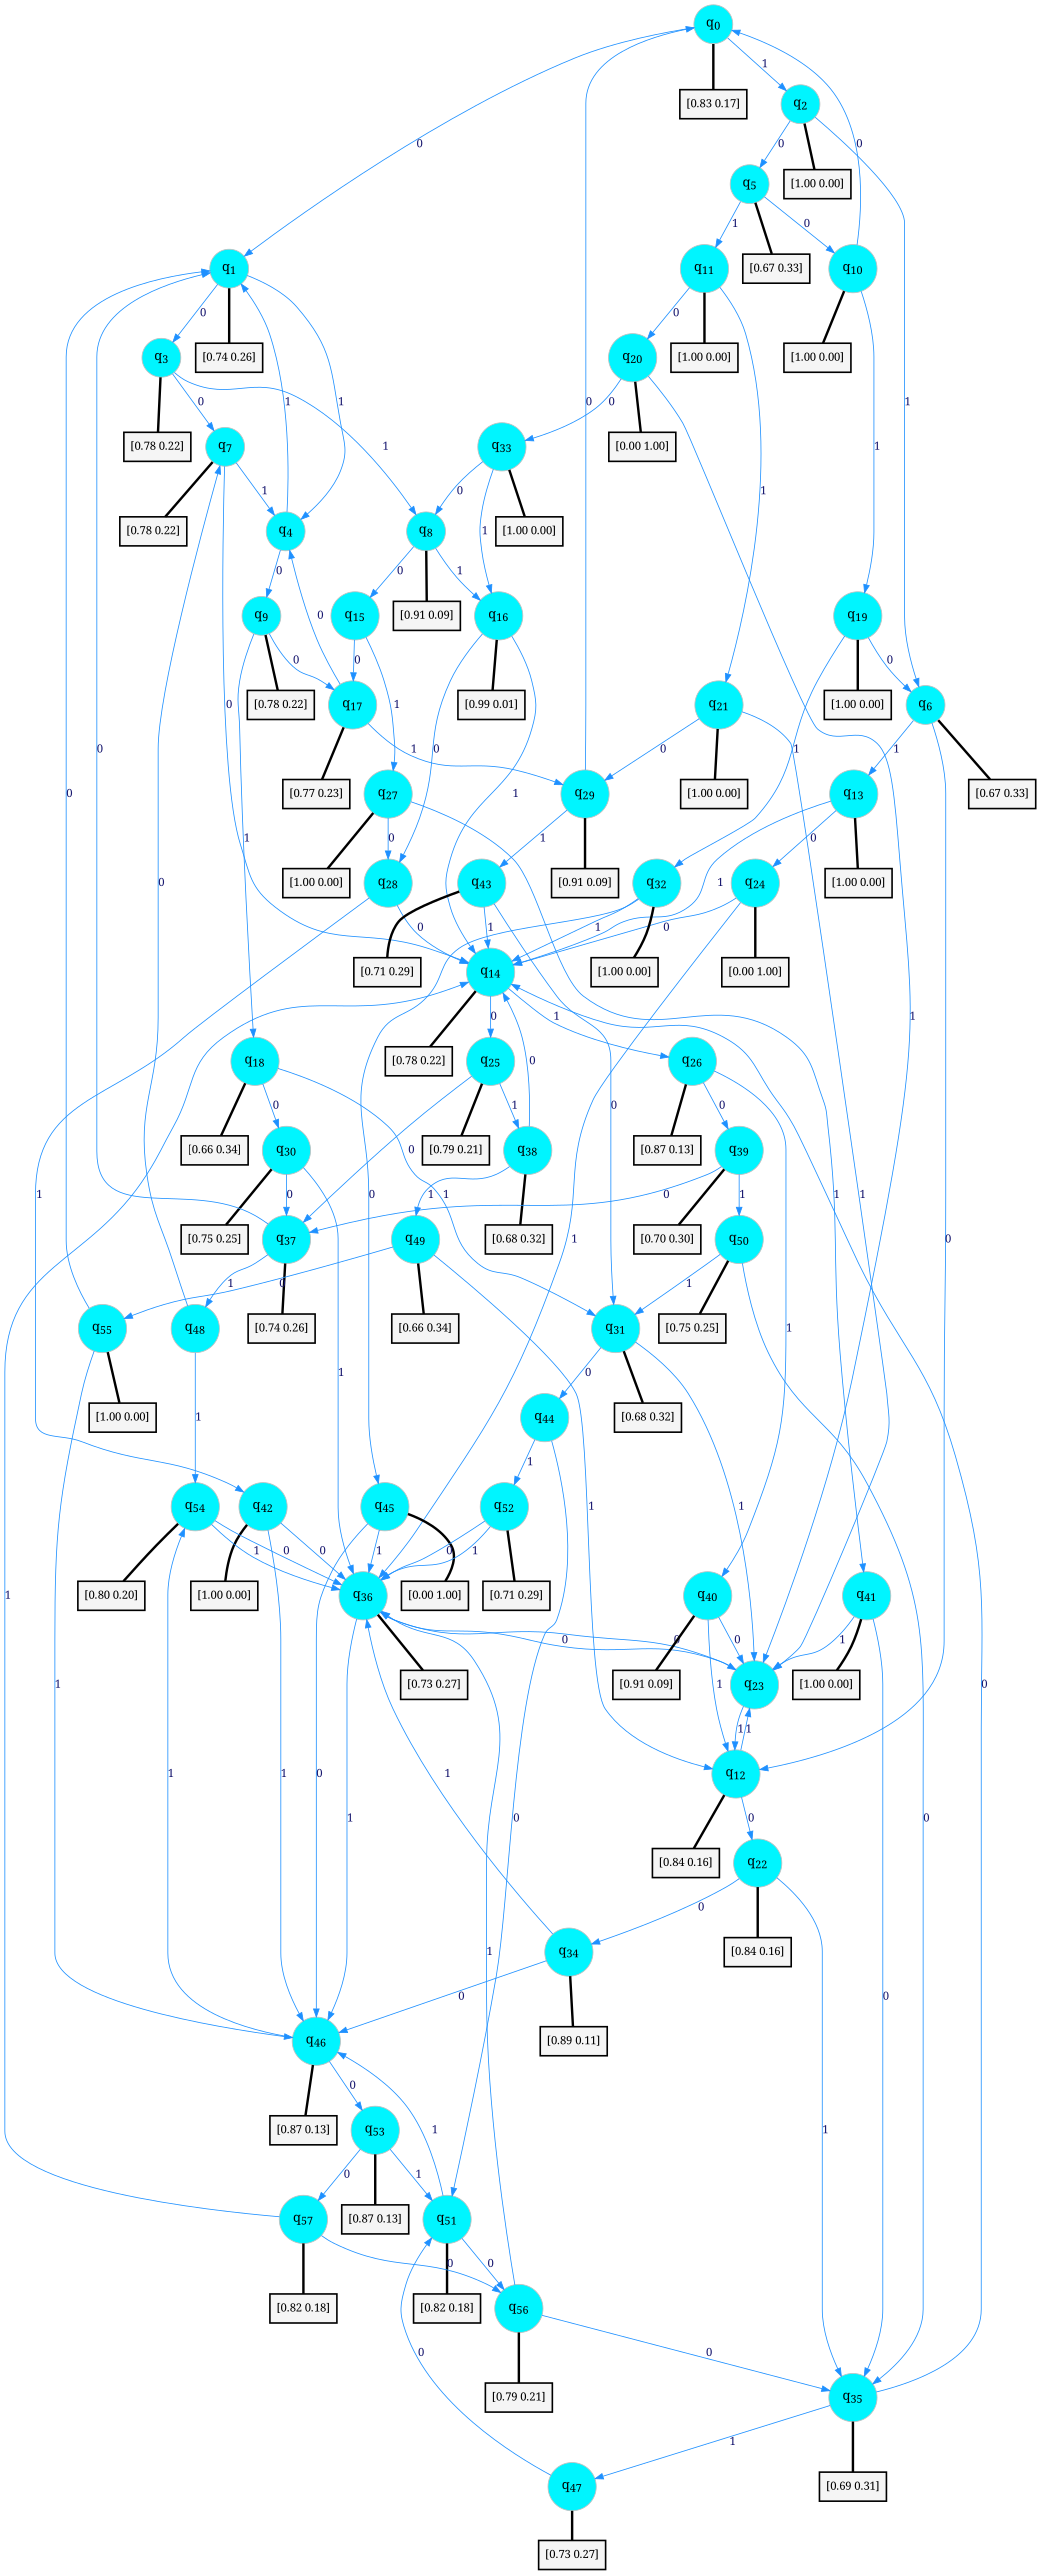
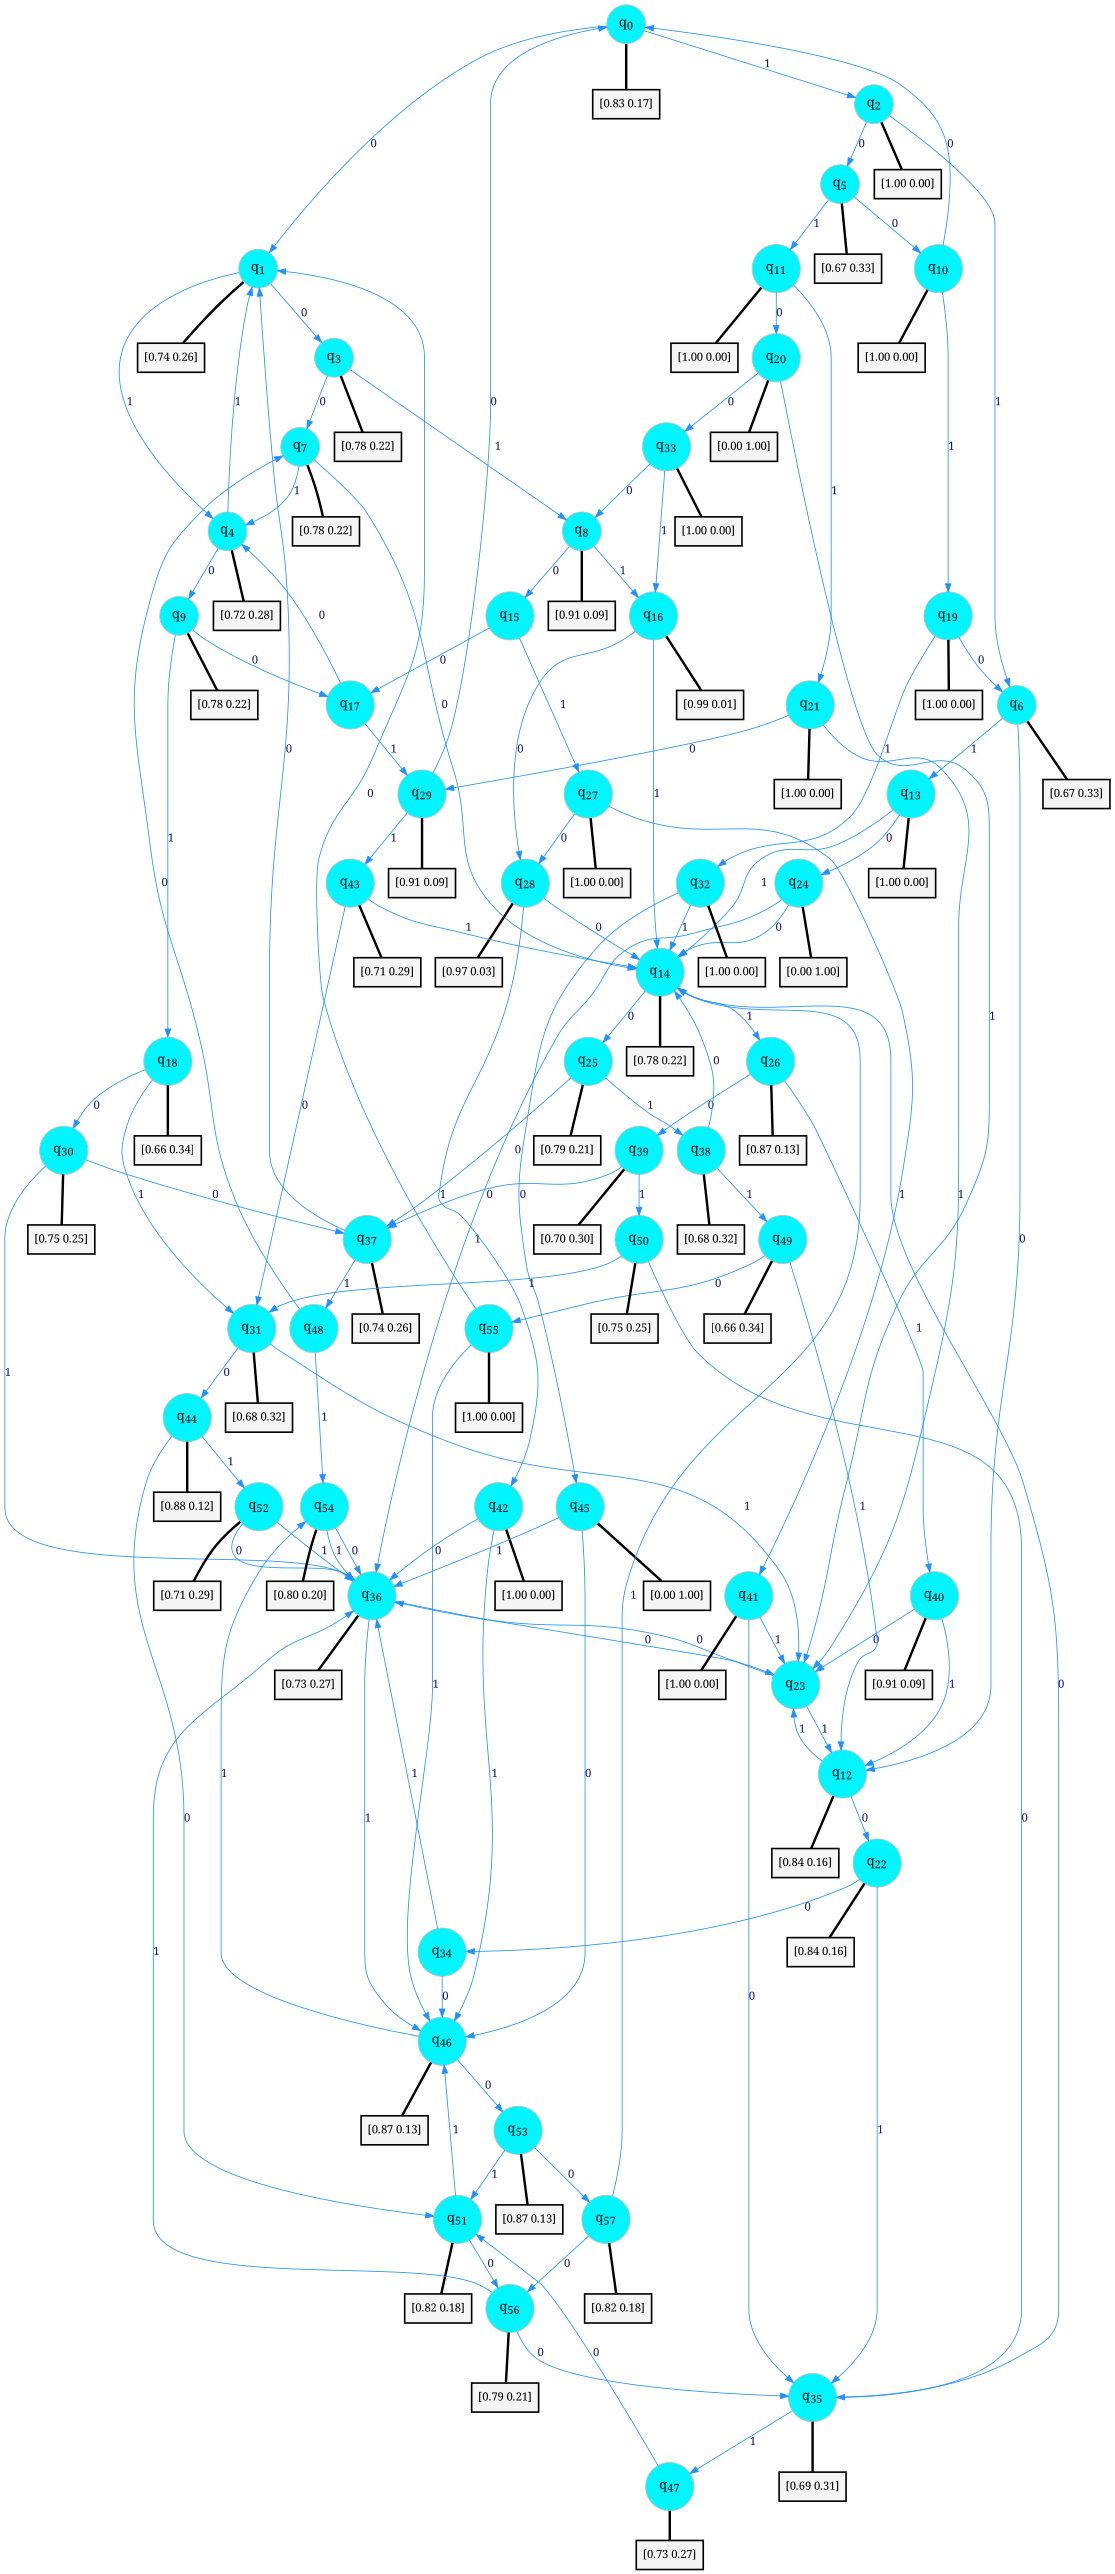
none -> (247, 616)
(316, 794) -> none
none -> (469, 972)
none -> (187, 1507)
(574, 2041) -> none
